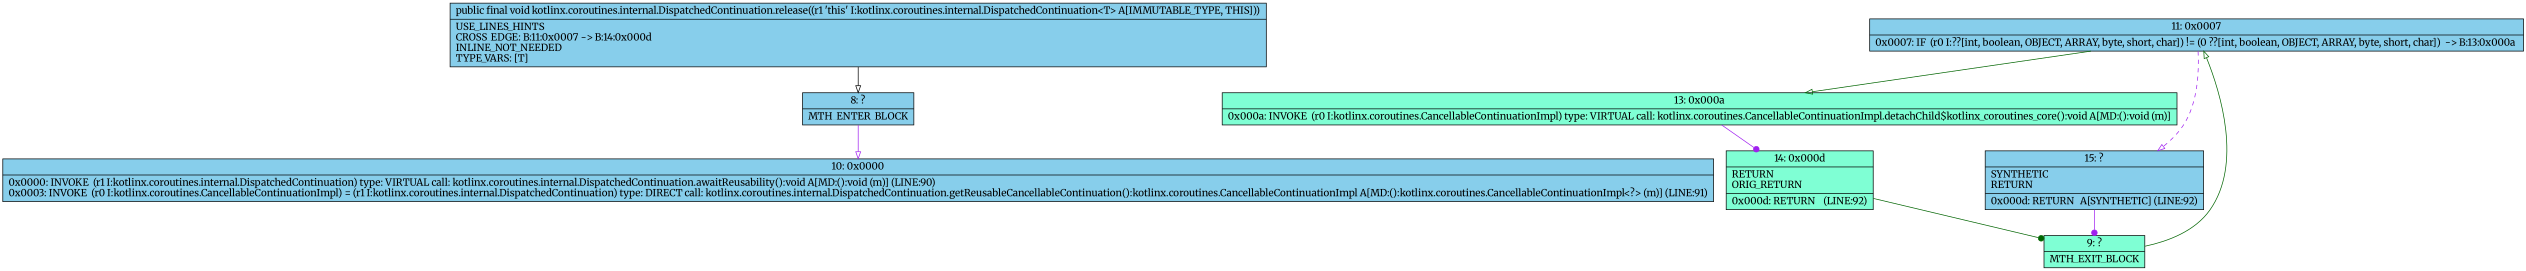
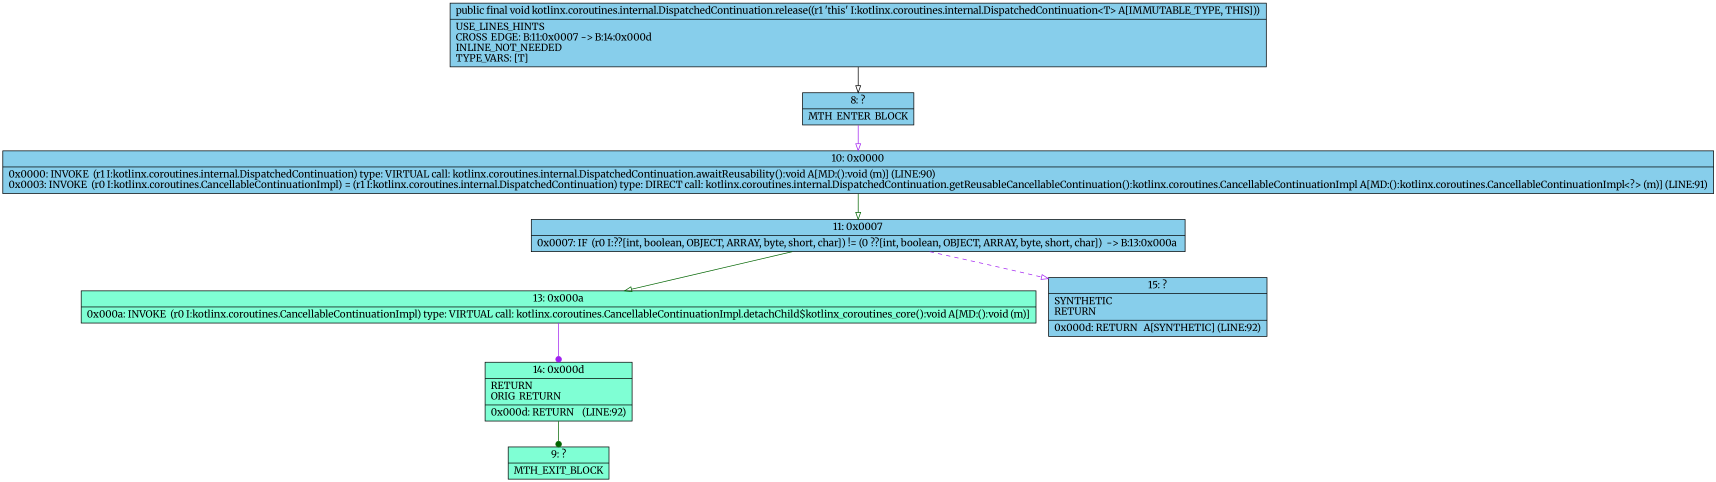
(2225, 172) -> (858, 203)
(2094, 220) -> none
